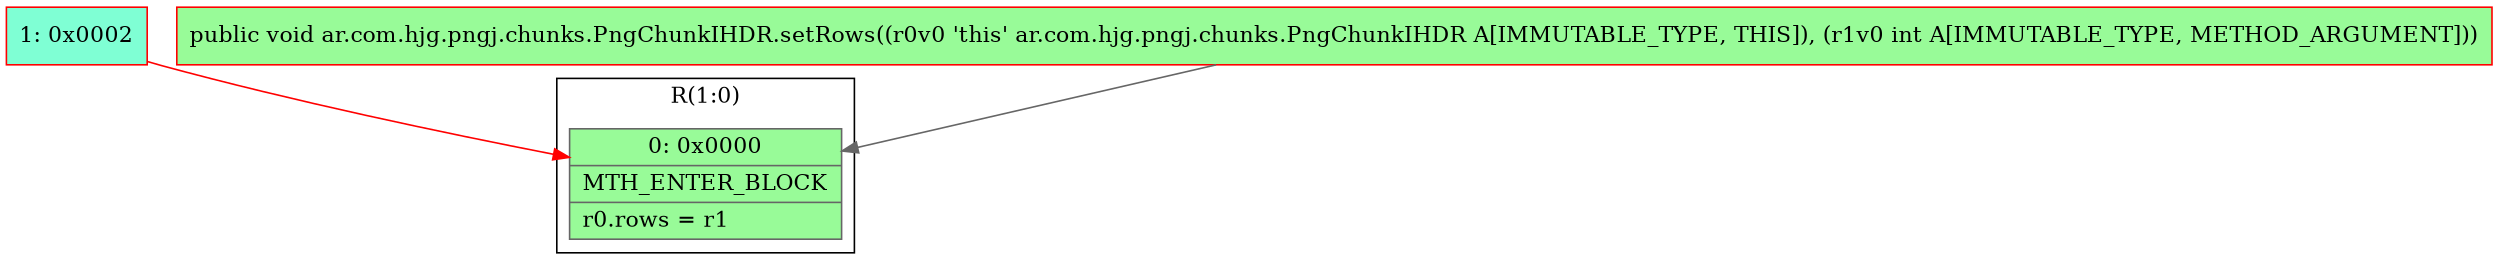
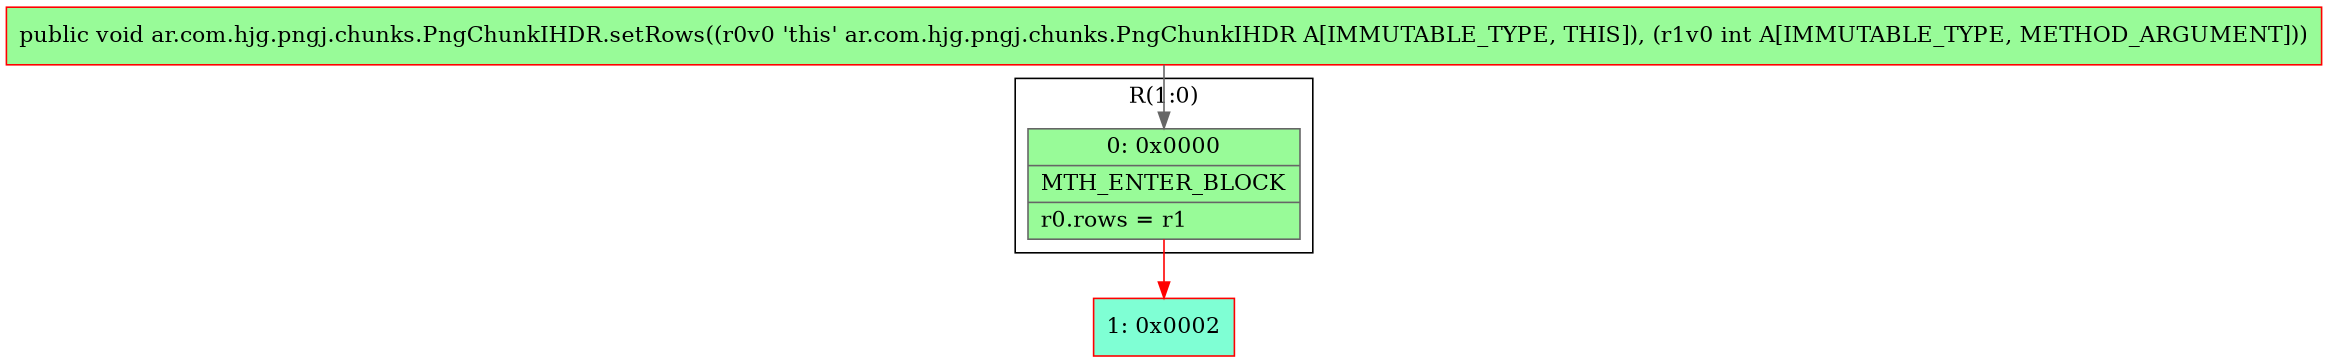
(350, 112) -> (1164, 263)
